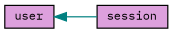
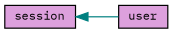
(82, 17) -> (103, 17)
